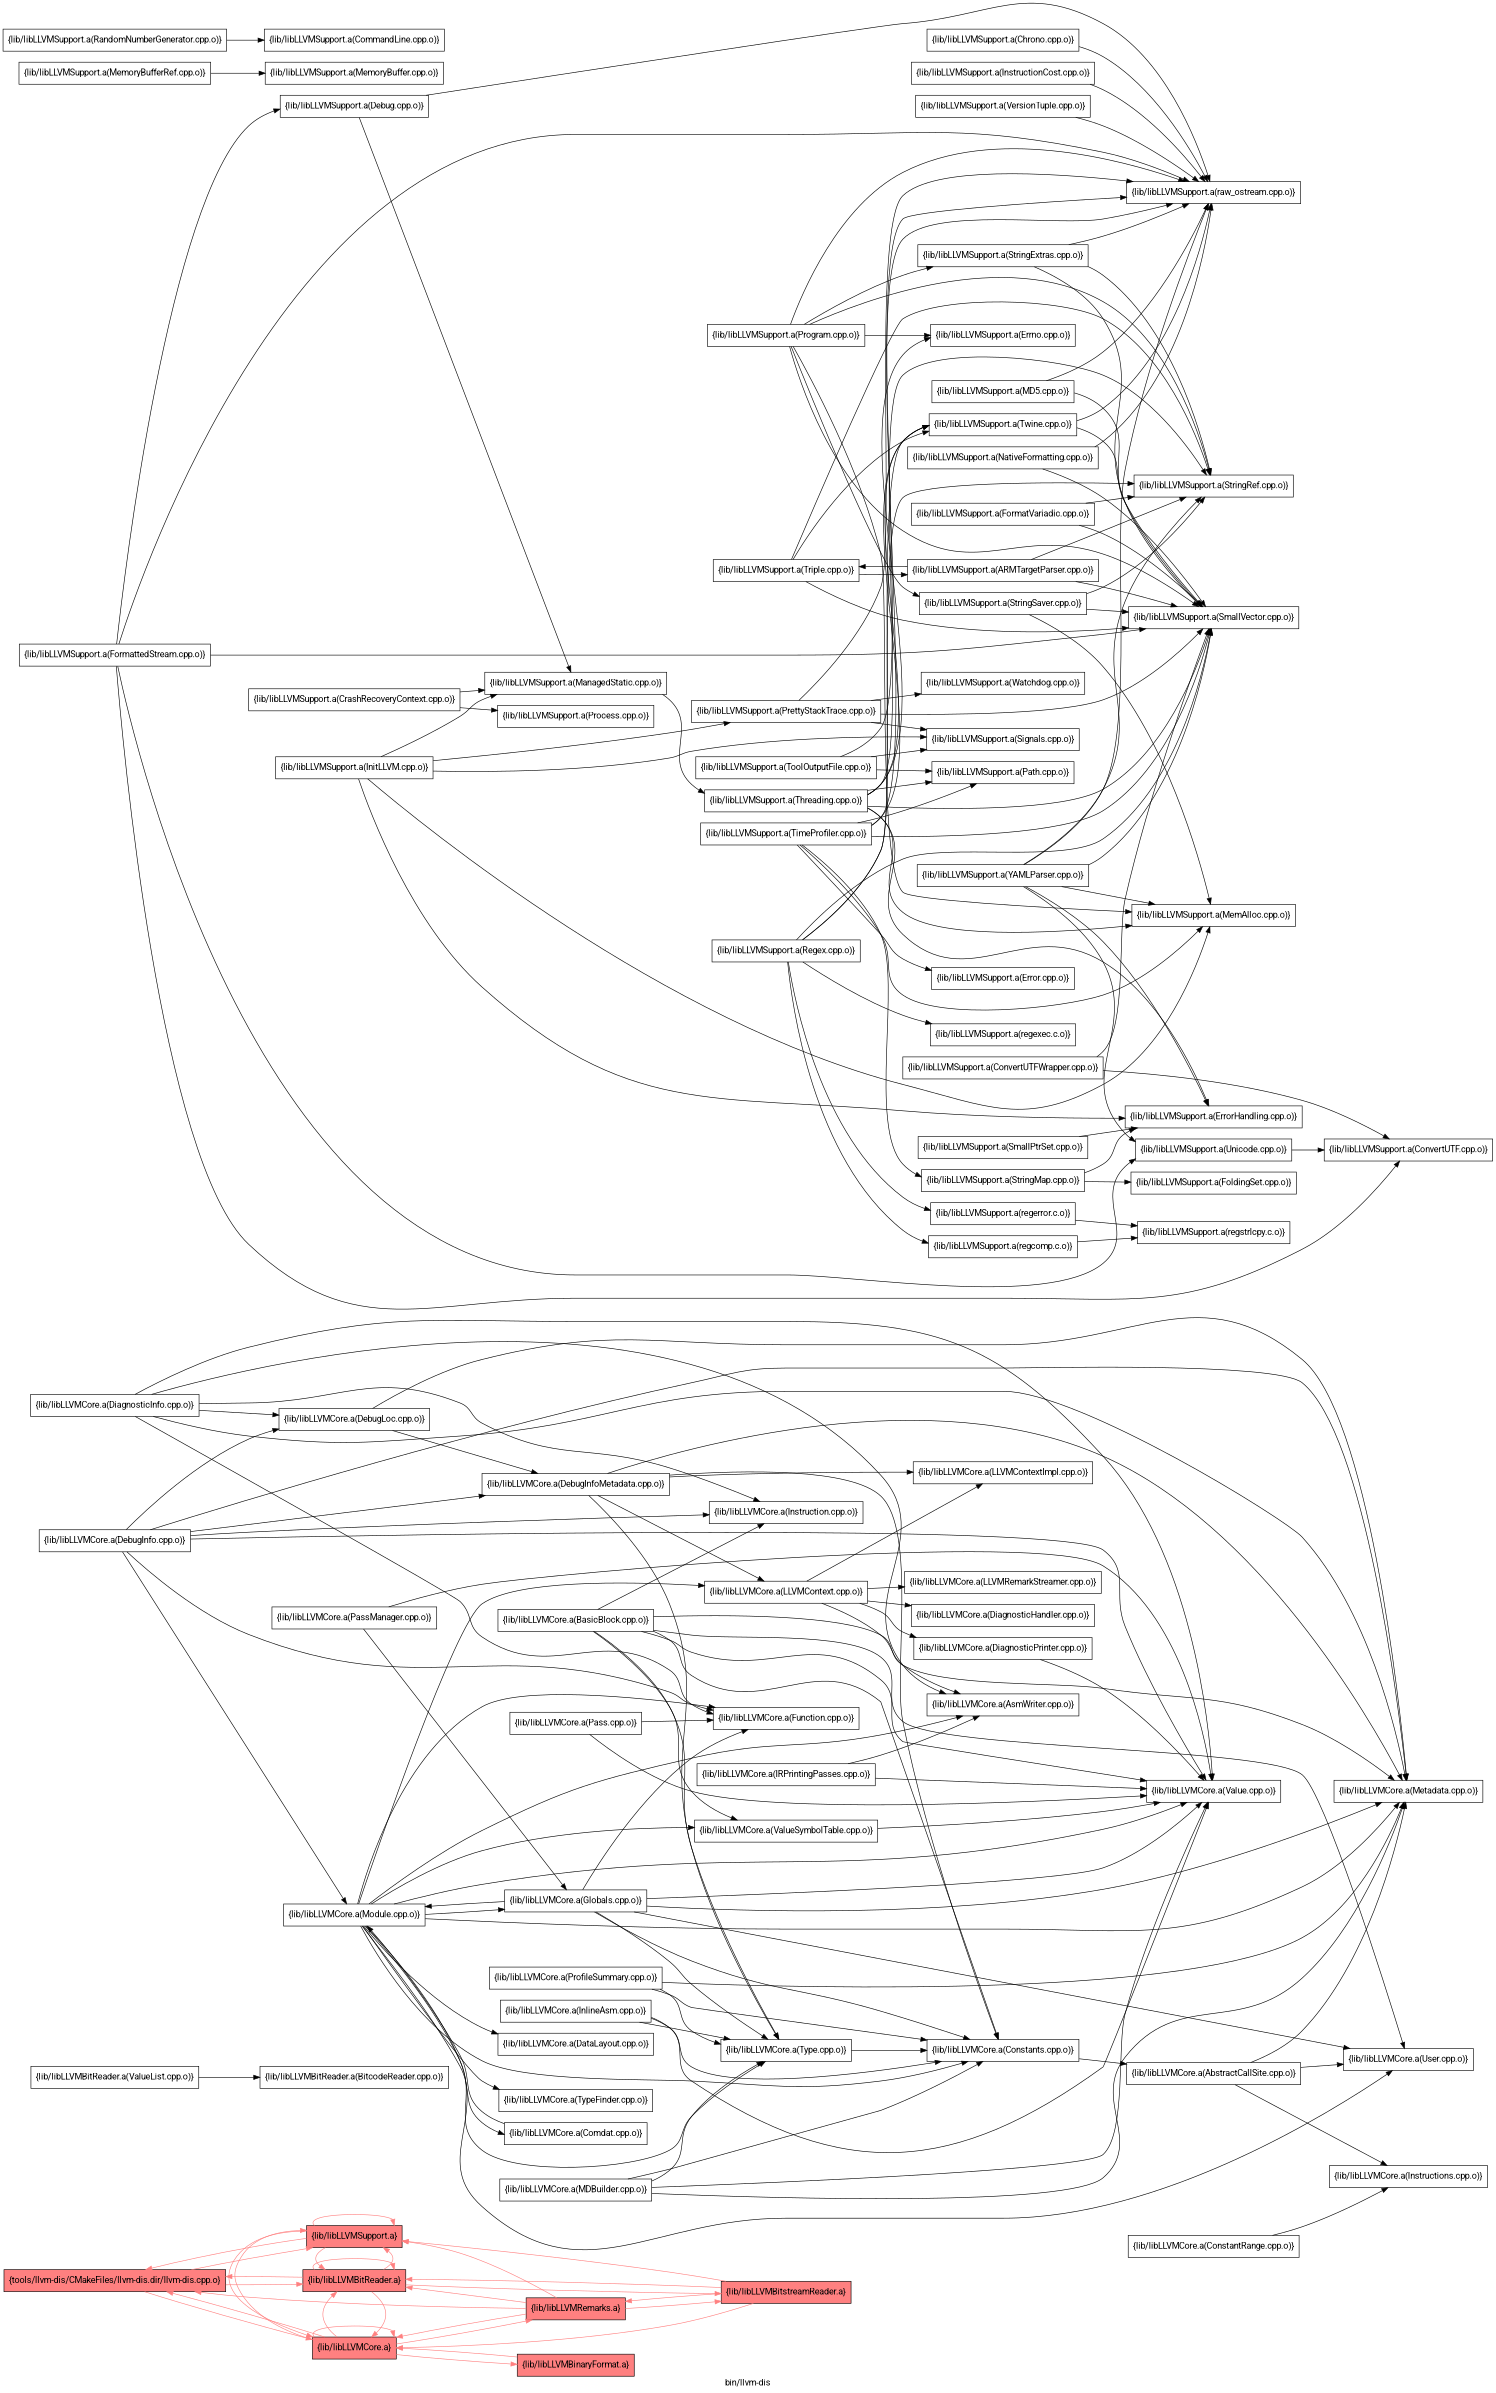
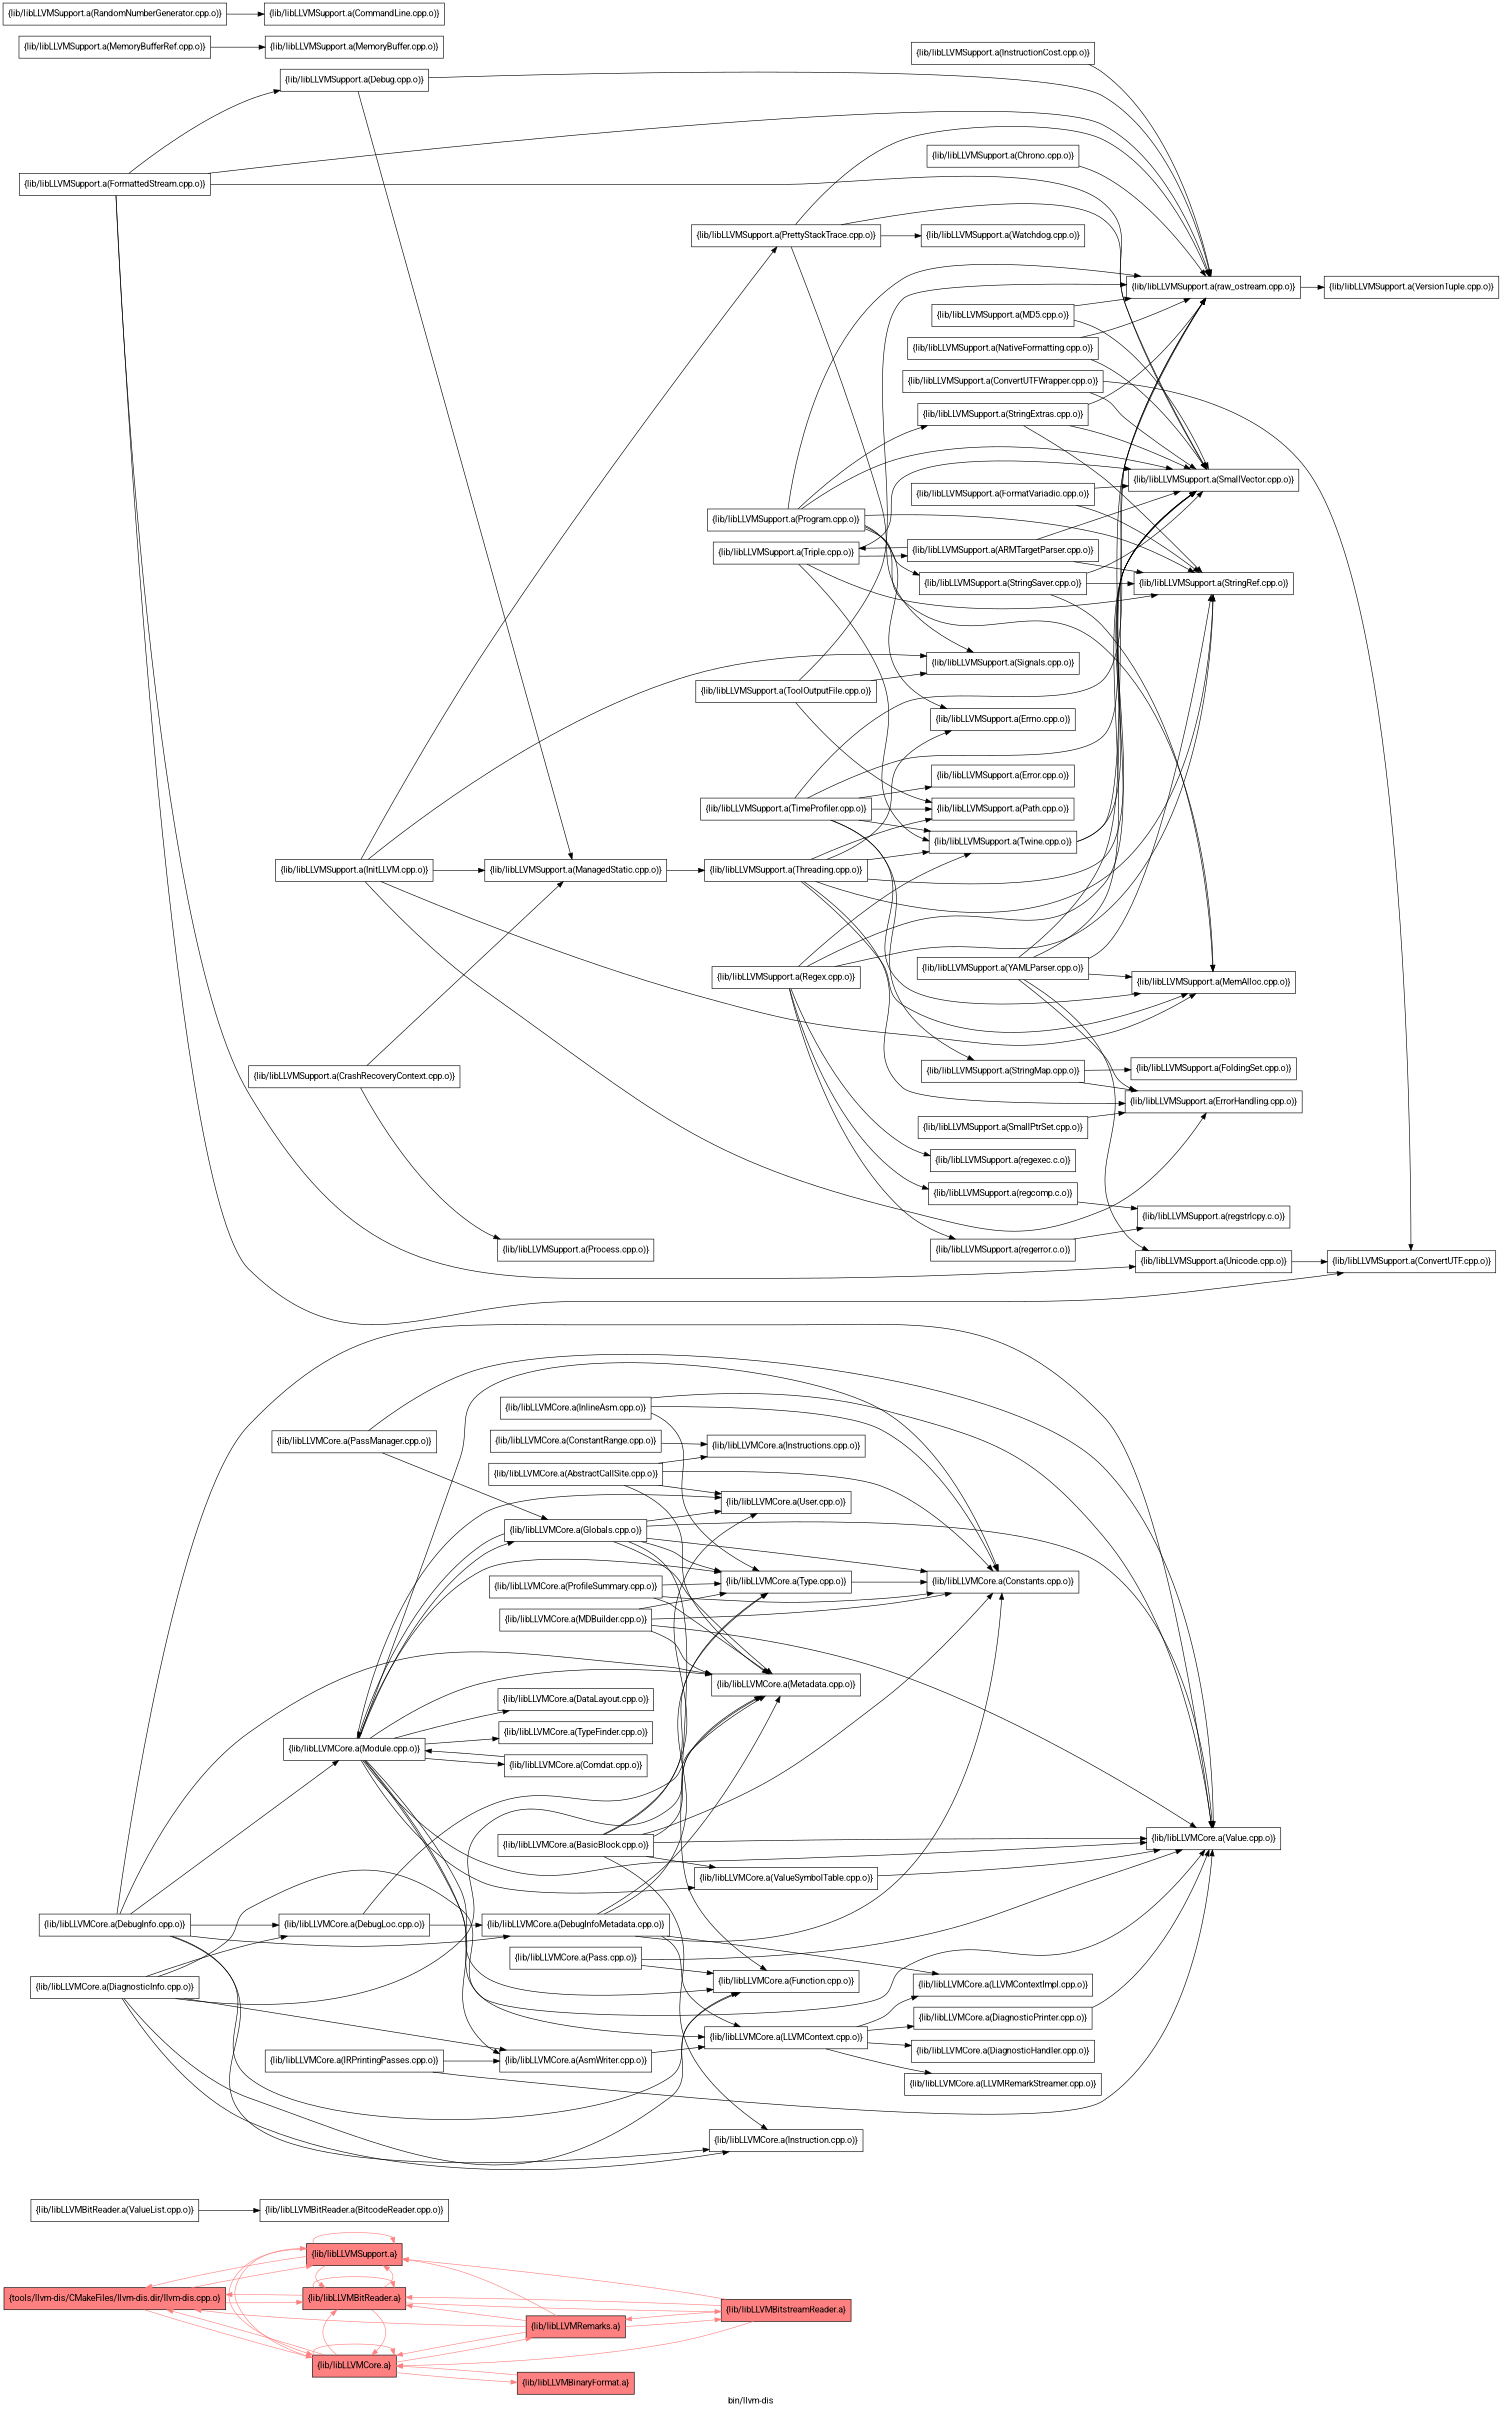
(1137, 142) -> (1309, 287)
(866, 1625) -> (675, 2050)
(1100, 2061) -> (840, 1477)
